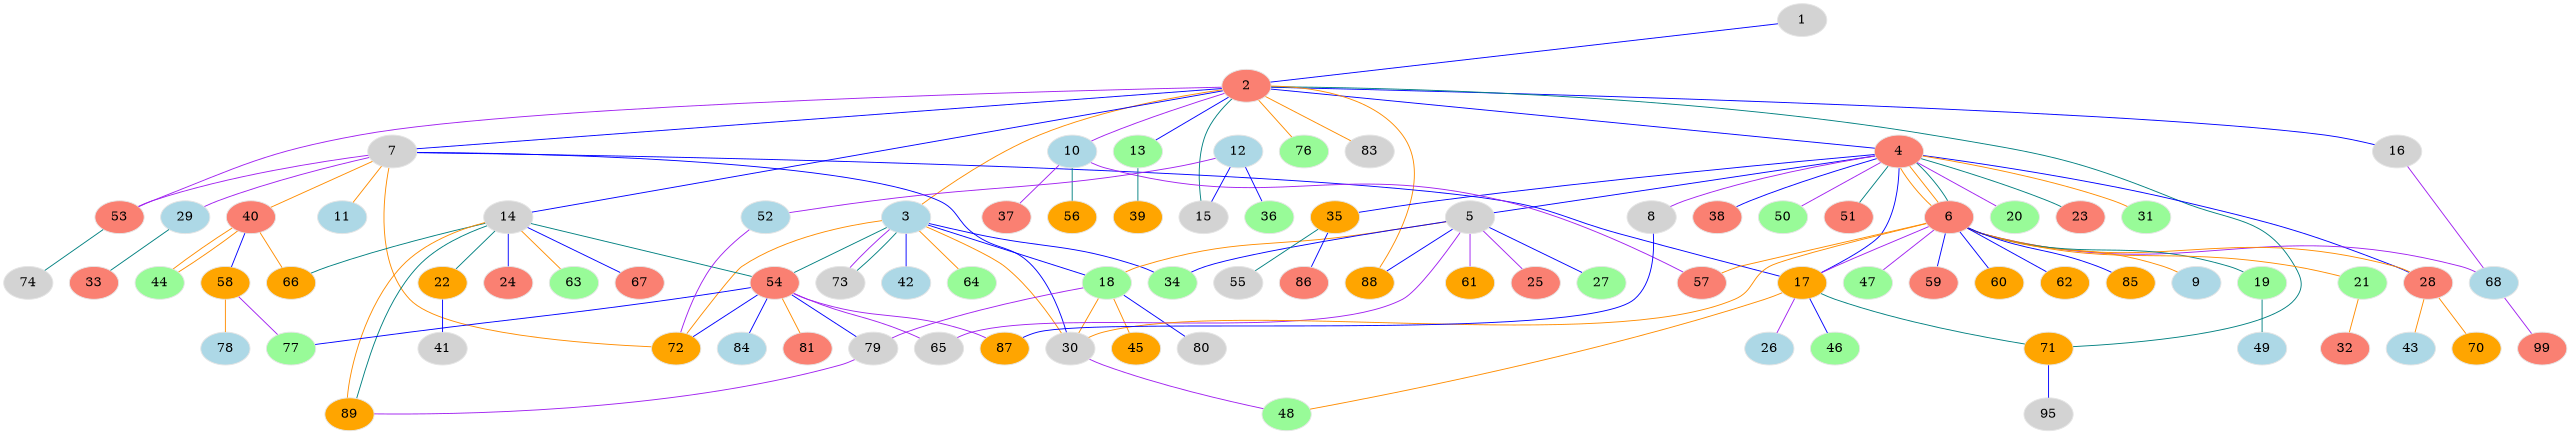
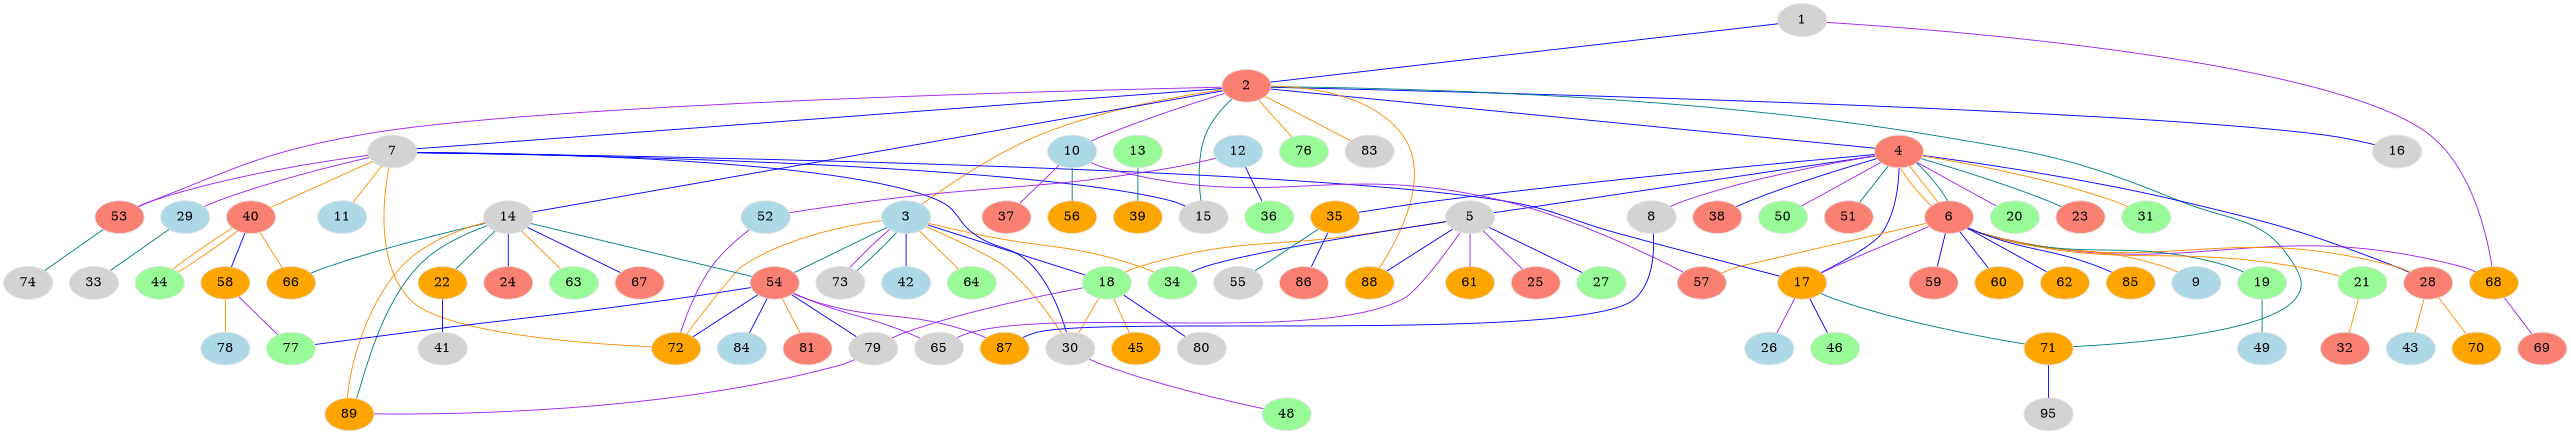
(1192, 119) -> none
(1216, 193) -> (880, 168)
(2445, 217) -> (2207, 65)
(1042, 245) -> (1042, 245)
(94, 283) -> (94, 283)
(1868, 283) -> none
(2494, 283) -> (2494, 283)
(1561, 324) -> none
(2542, 349) -> (2542, 349)
(1548, 359) -> none
